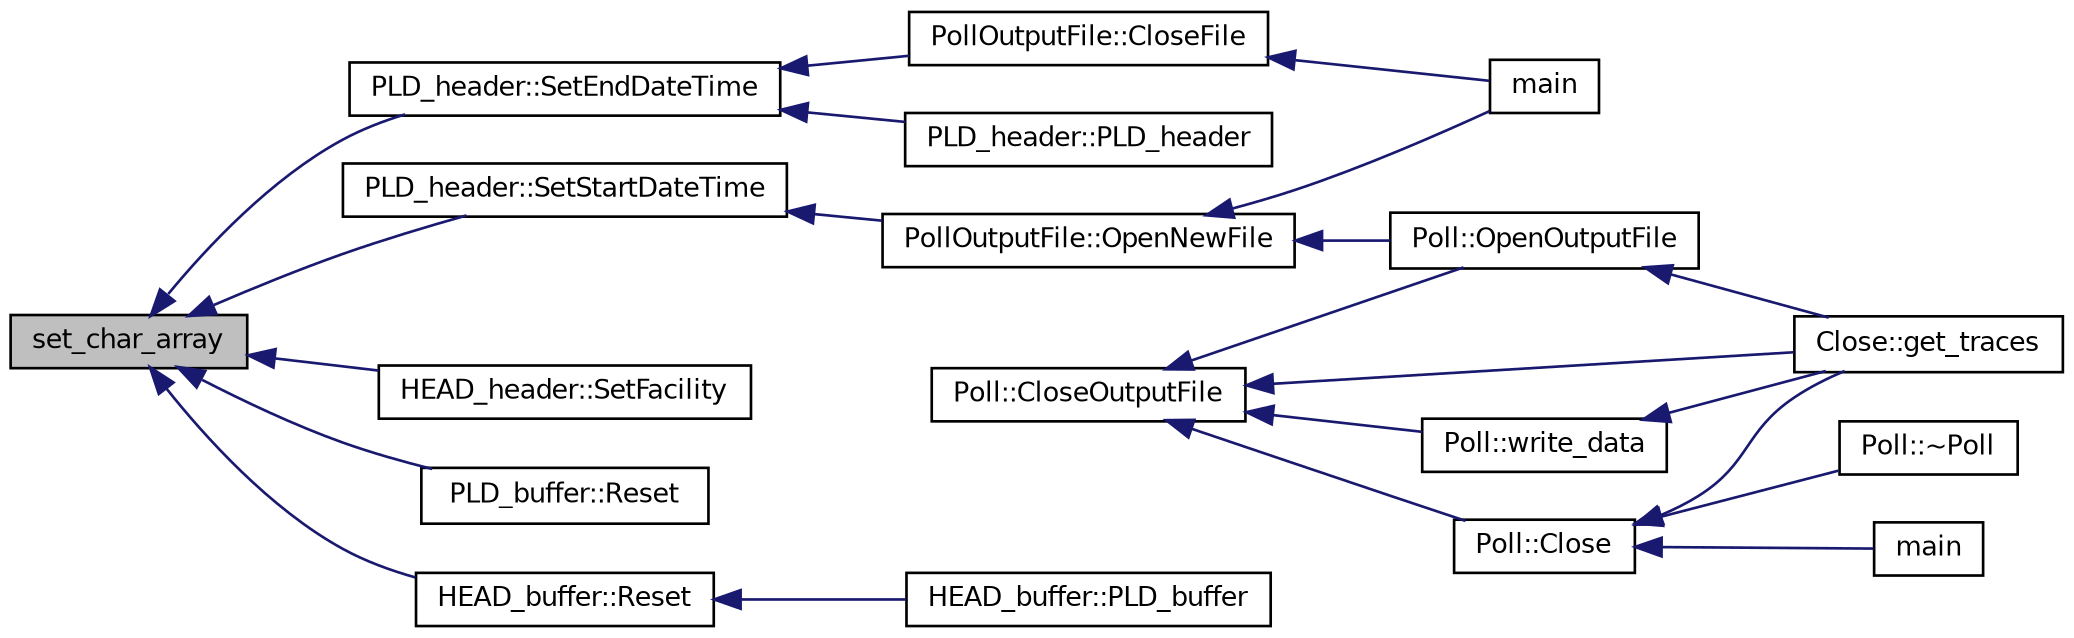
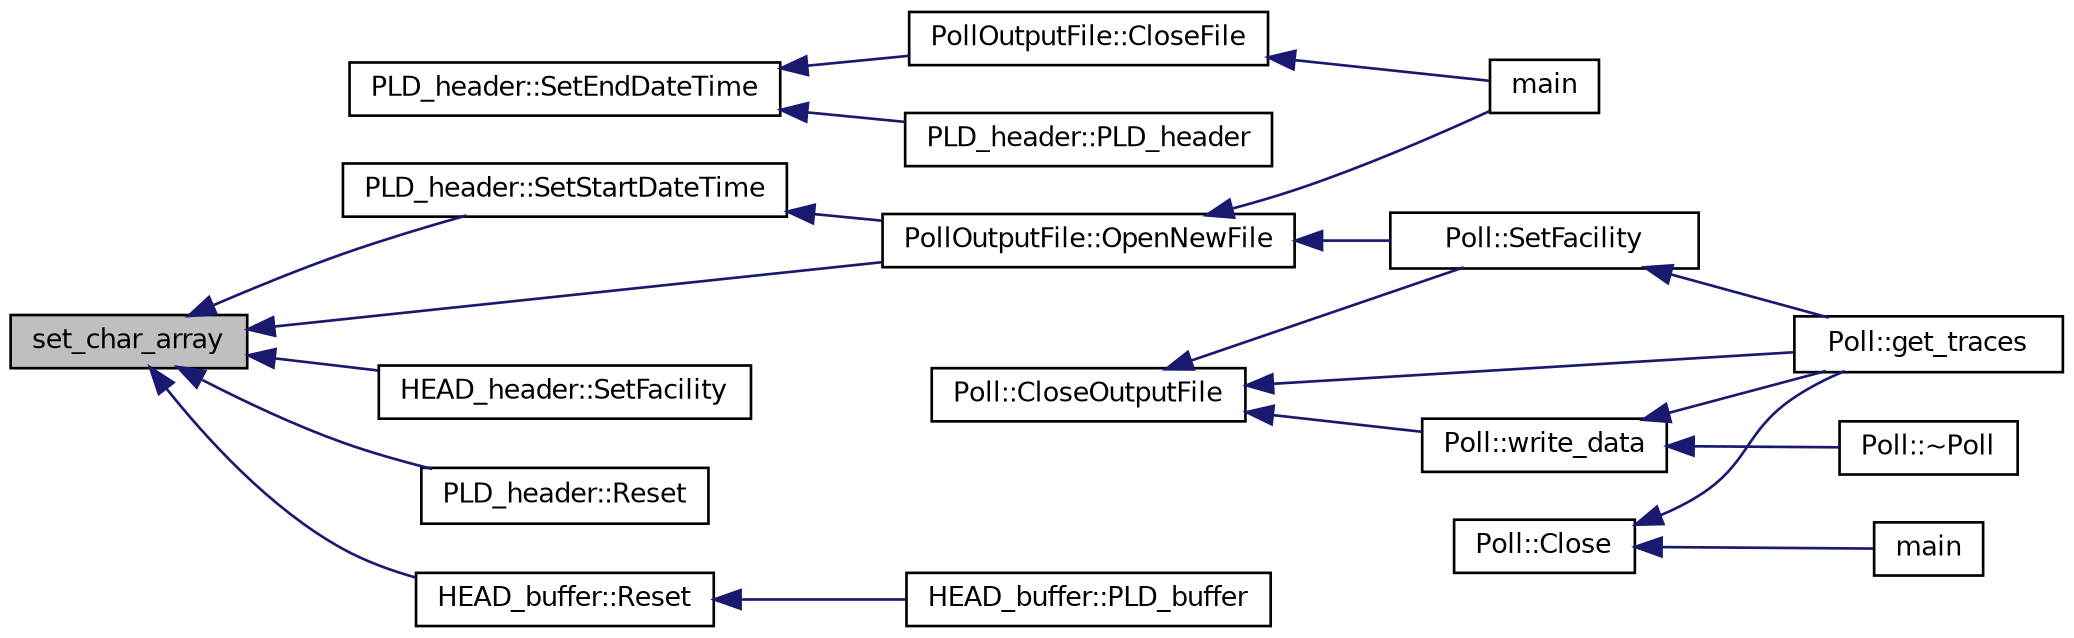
(274, 187) -> (578, 294)
(1544, 241) -> (1544, 241)
(1929, 344) -> (1929, 344)
(1329, 475) -> none
(1750, 494) -> (1770, 447)
(565, 496) -> (565, 496)
